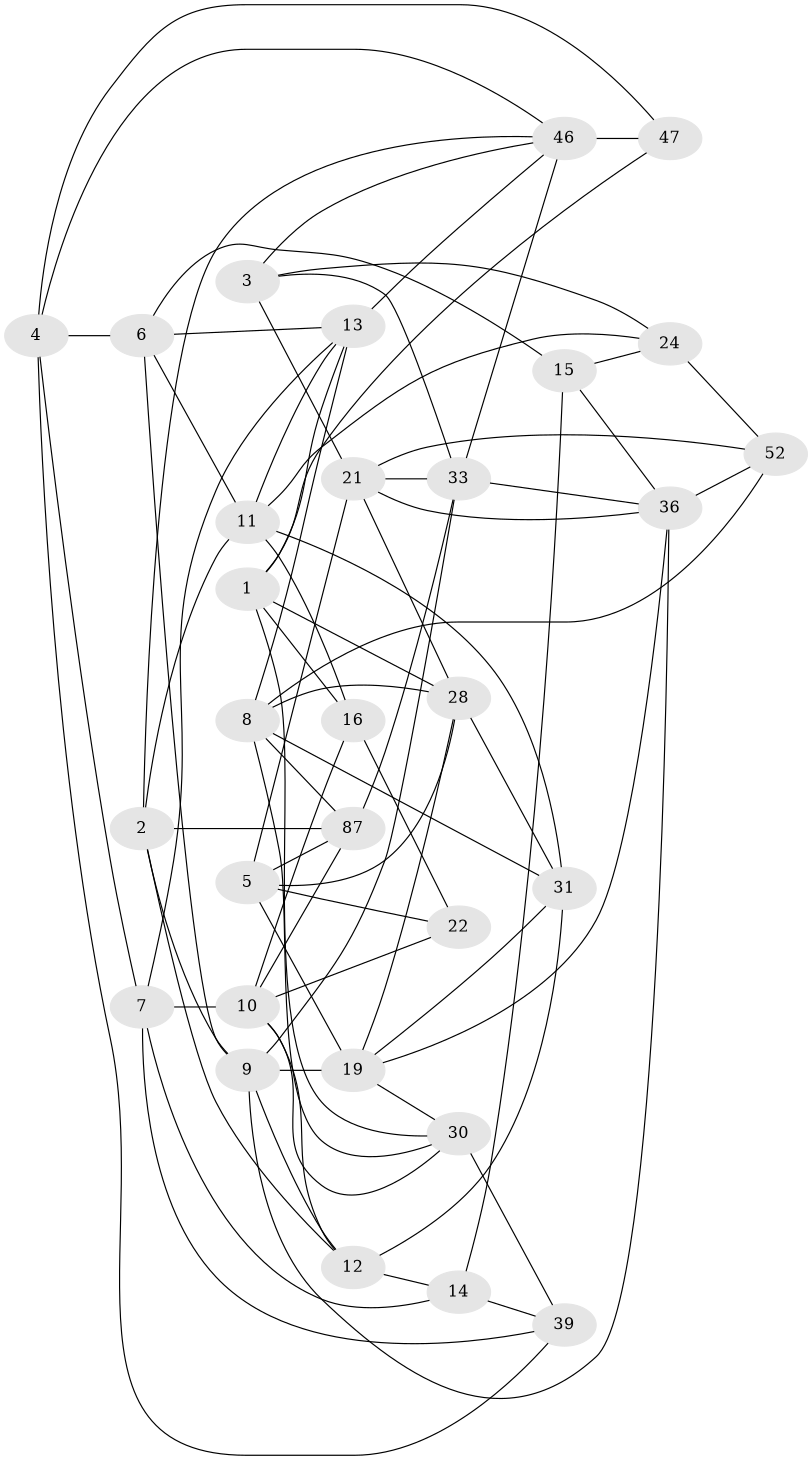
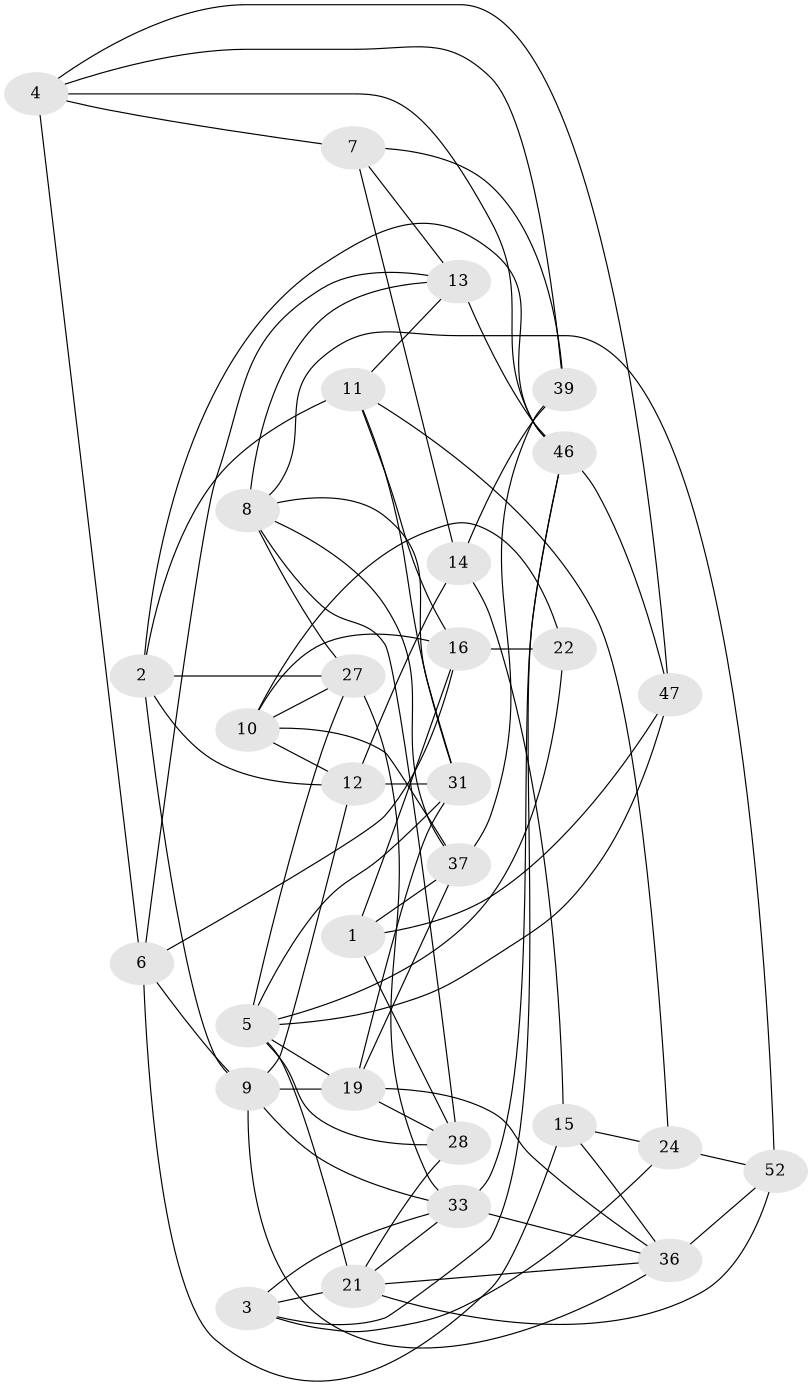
(195, 429) -> (347, 843)
(312, 444) -> none
(512, 793) -> (335, 891)
(353, 829) -> (353, 676)
none -> (514, 943)
(195, 1007) -> none
(459, 1134) -> (459, 865)
